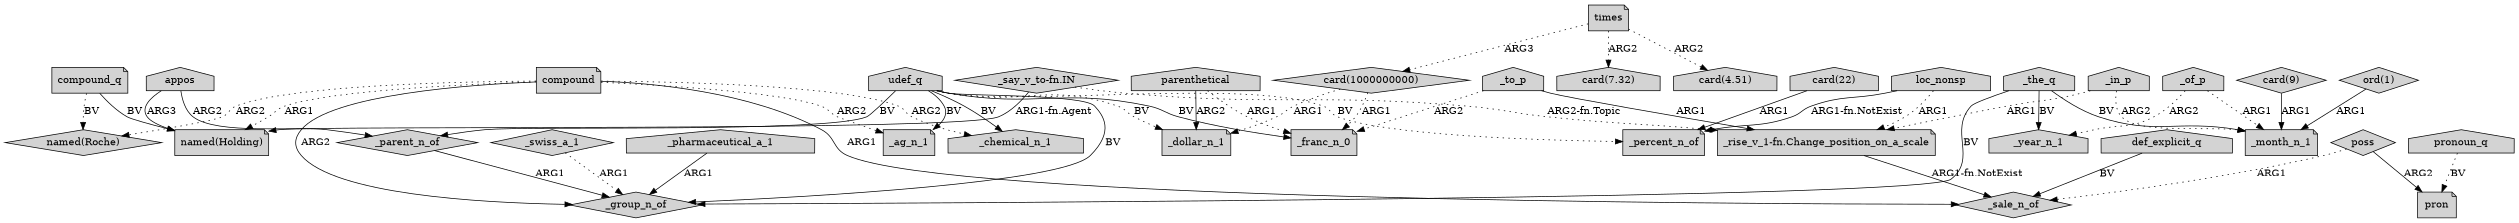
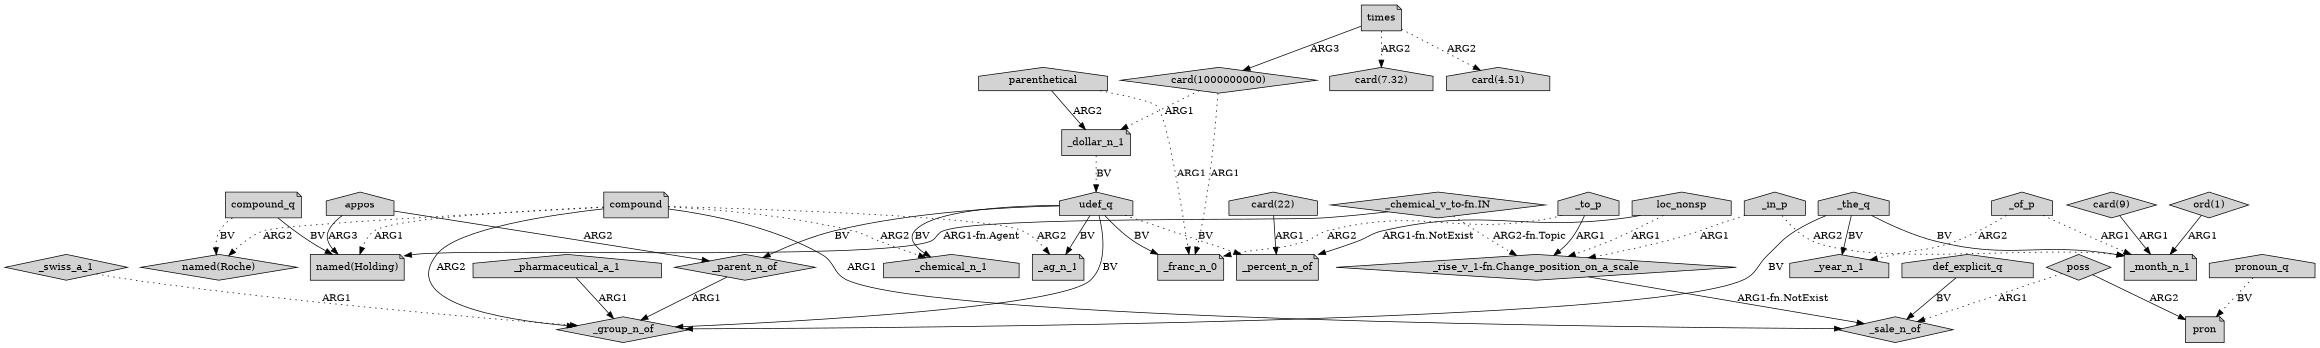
(1499, 47) -> (1305, 47)
(1037, 80) -> (1438, 205)
(1050, 95) -> (1096, 170)
(1826, 143) -> (1536, 267)
